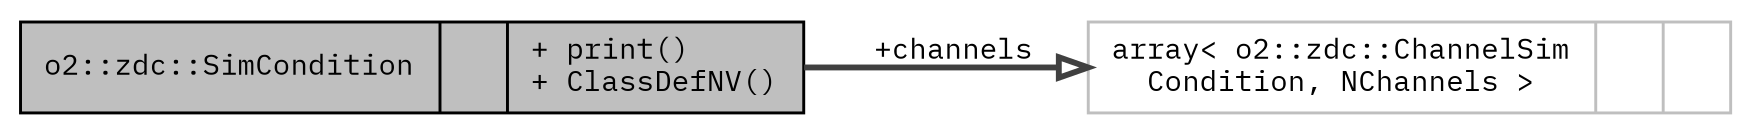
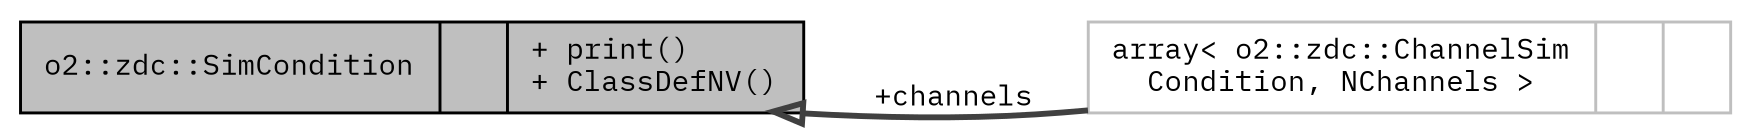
(931, 67) -> (945, 117)
